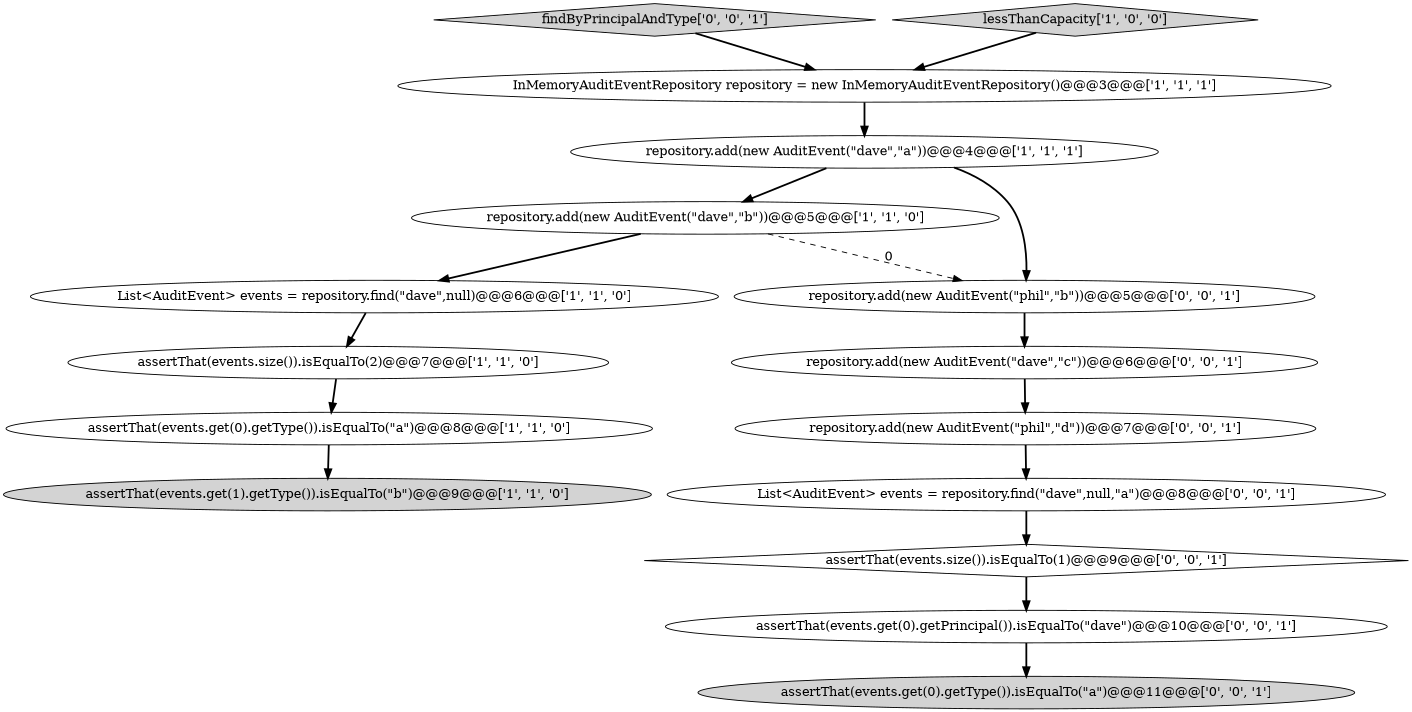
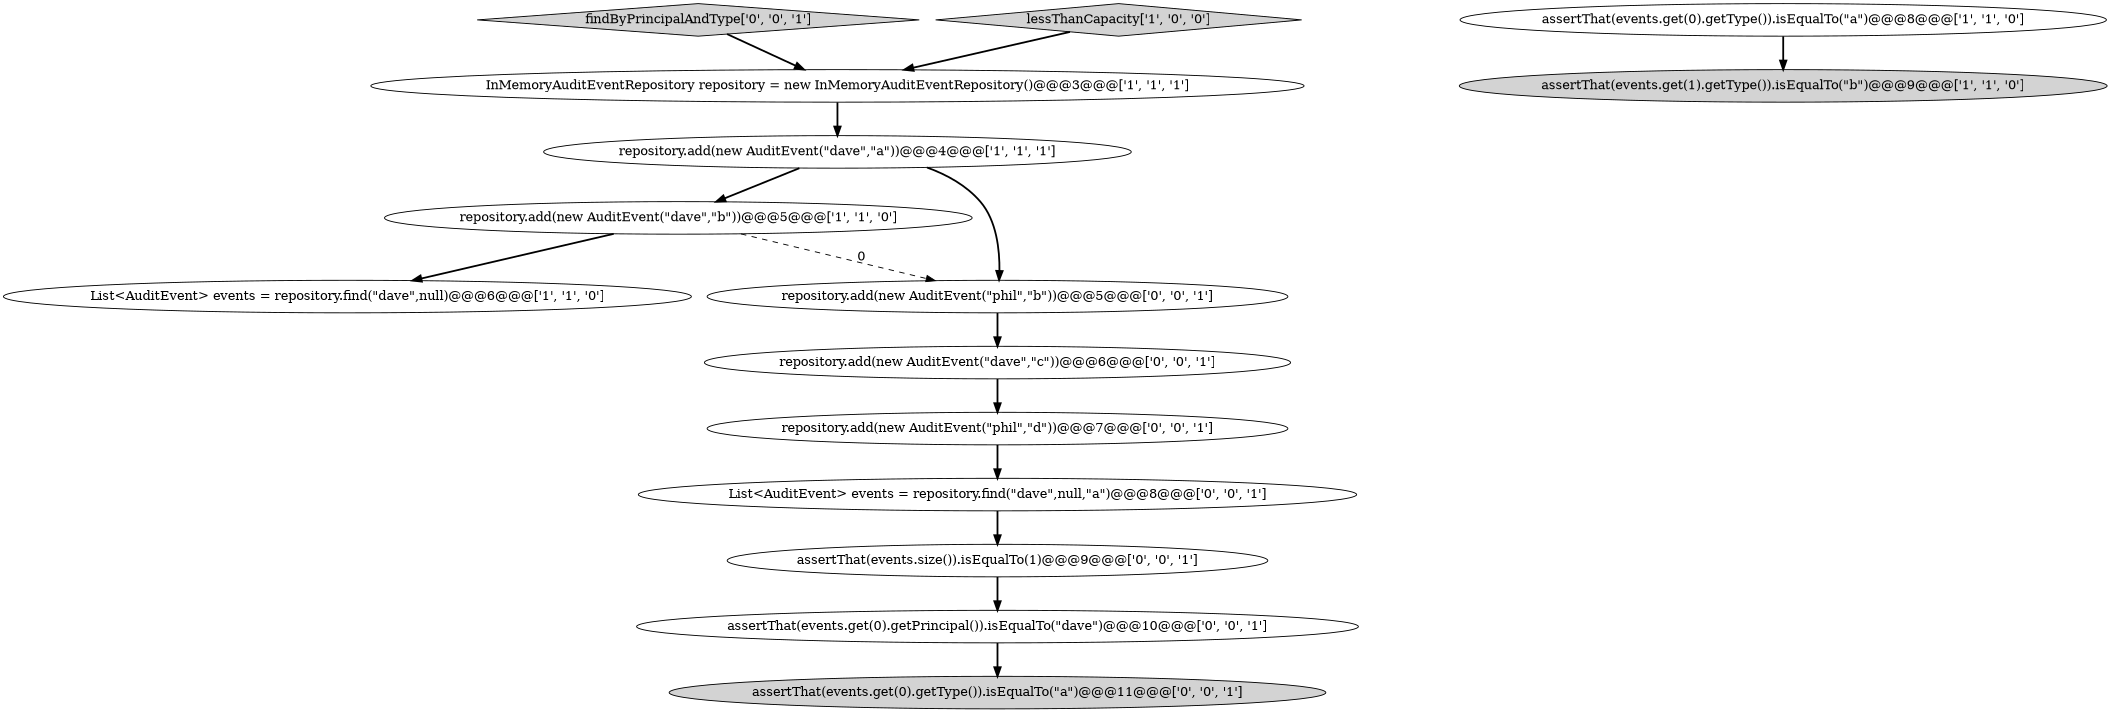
(338, 363) -> none
(1026, 561) -> (997, 561)
